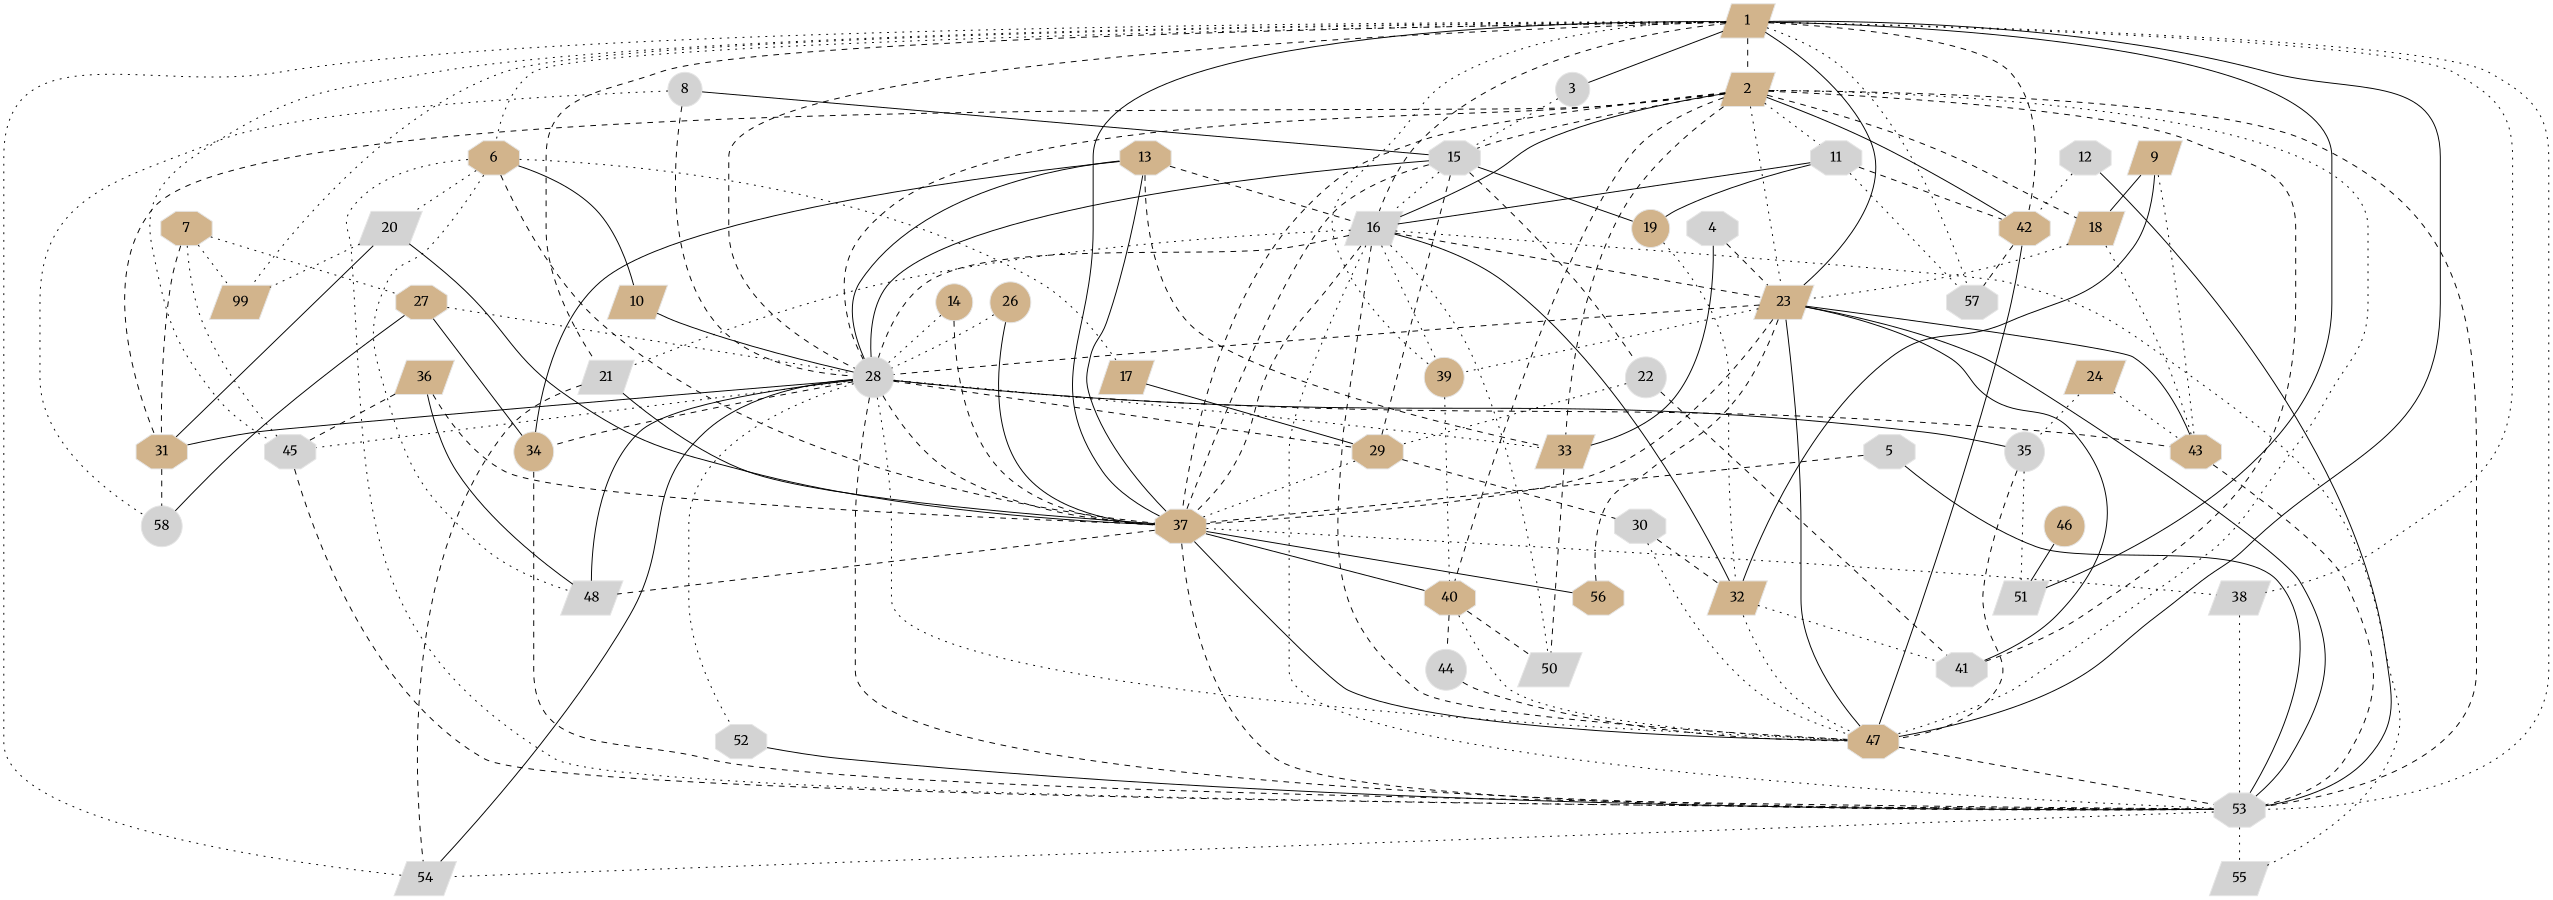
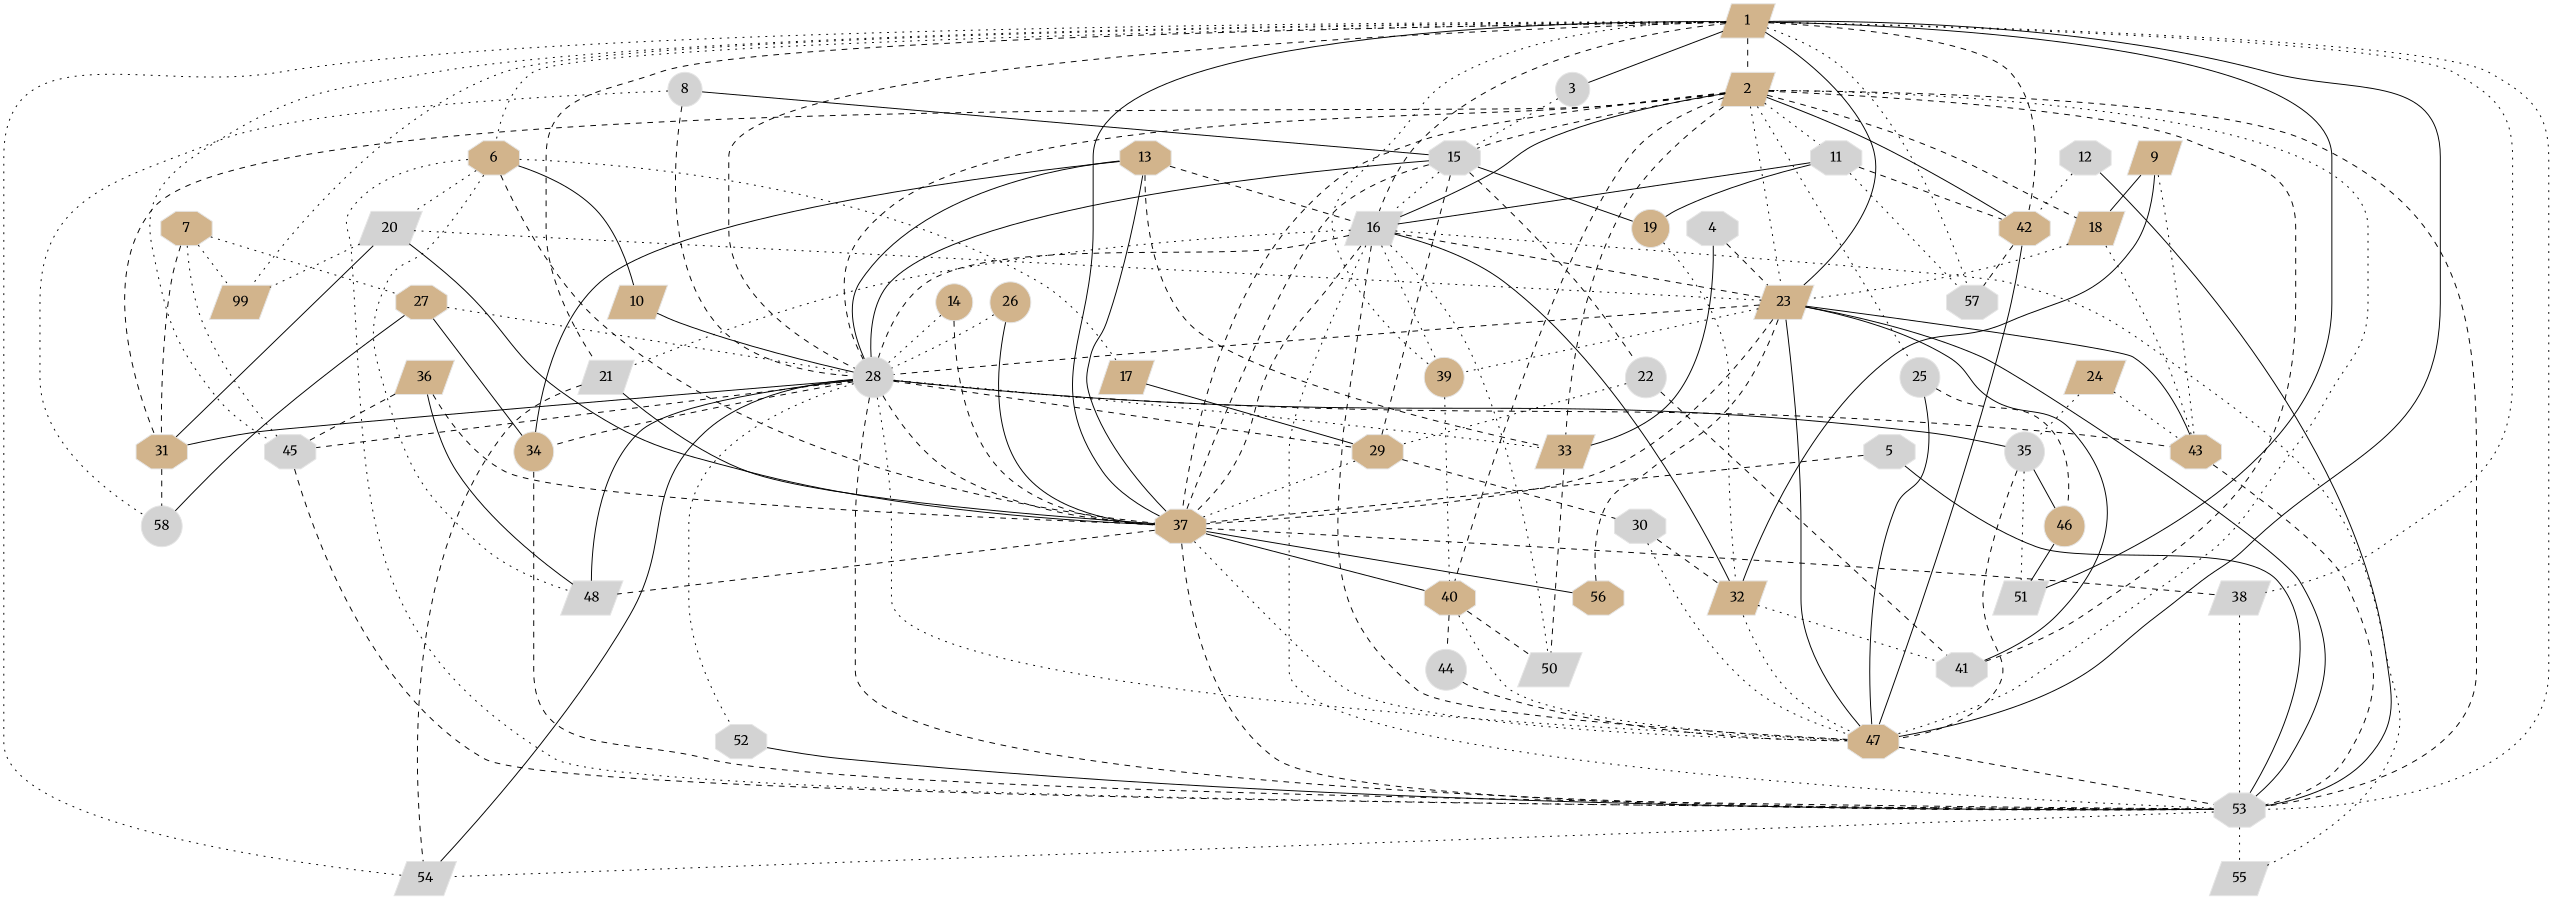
none -> (1054, 264)
none -> (1920, 377)
(585, 414) -> (585, 414)
none -> (2044, 489)
(1661, 554) -> (1661, 554)
(1401, 706) -> (1401, 706)
